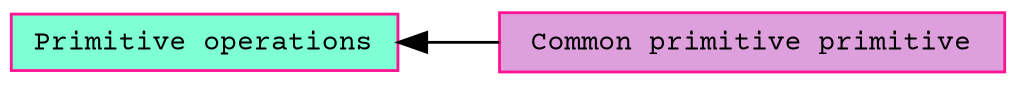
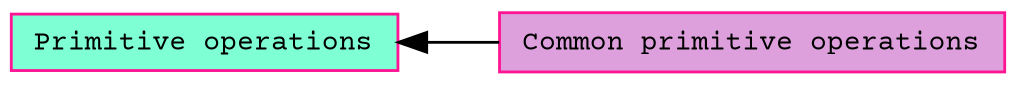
(752, 42) -> (752, 42)
